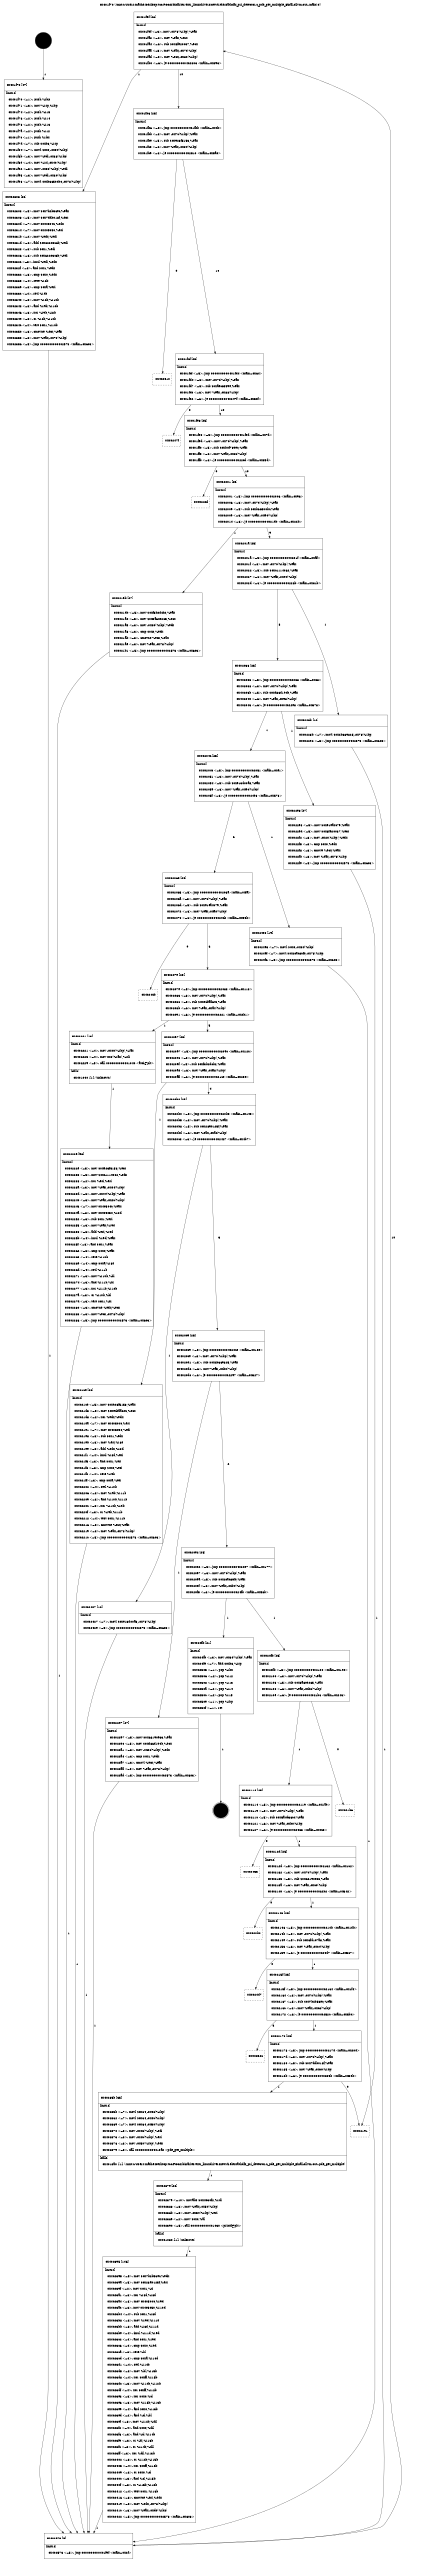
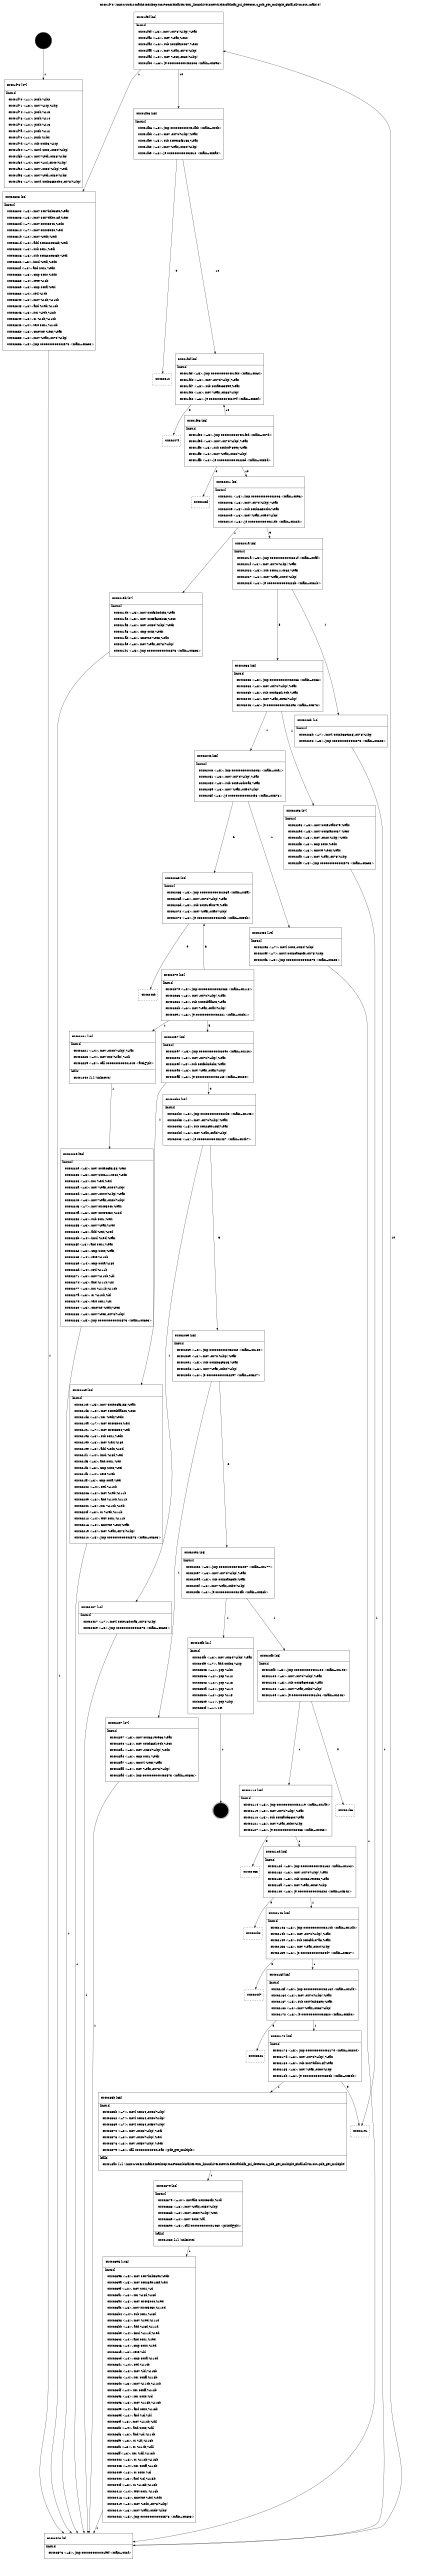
(219, 409) -> (225, 411)
(208, 946) -> (203, 948)
